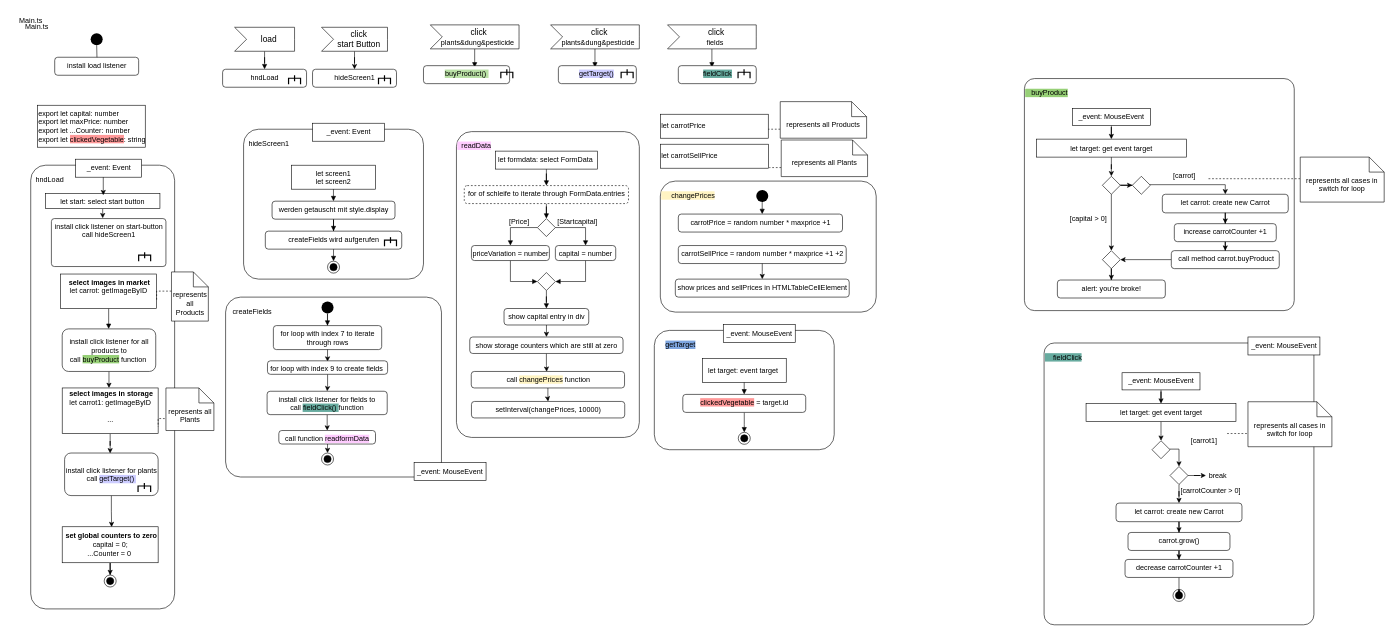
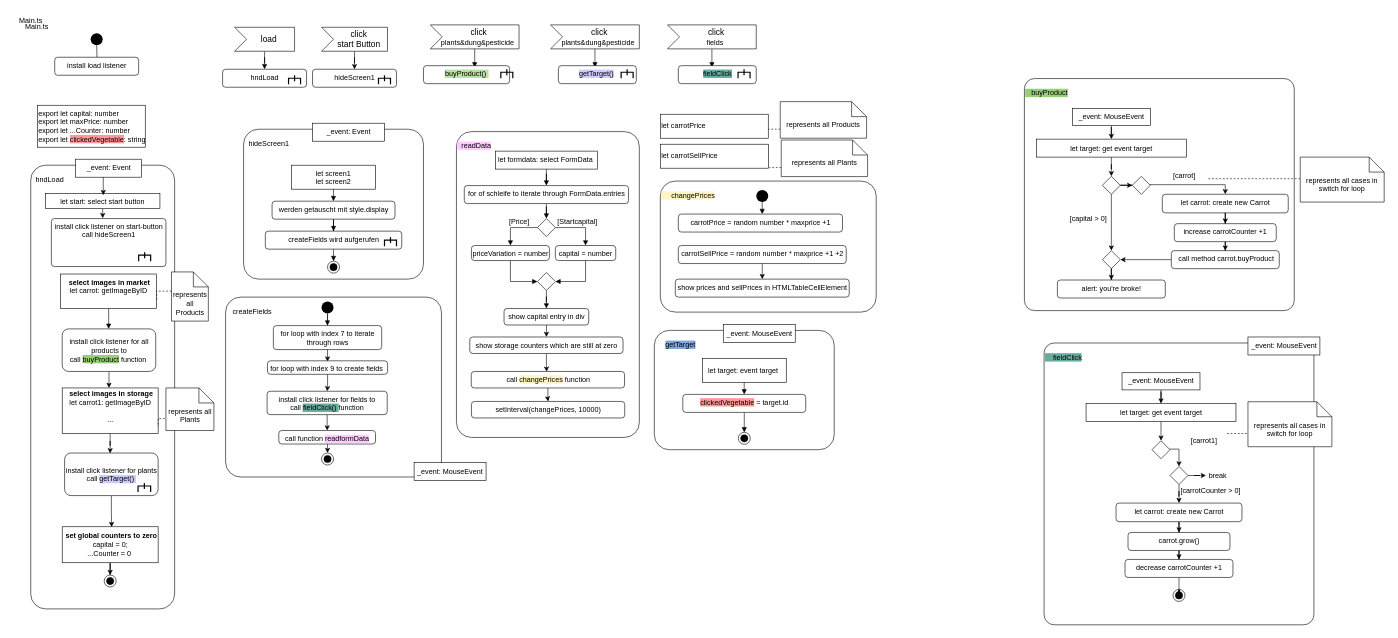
(546, 195) -> (546, 195)
